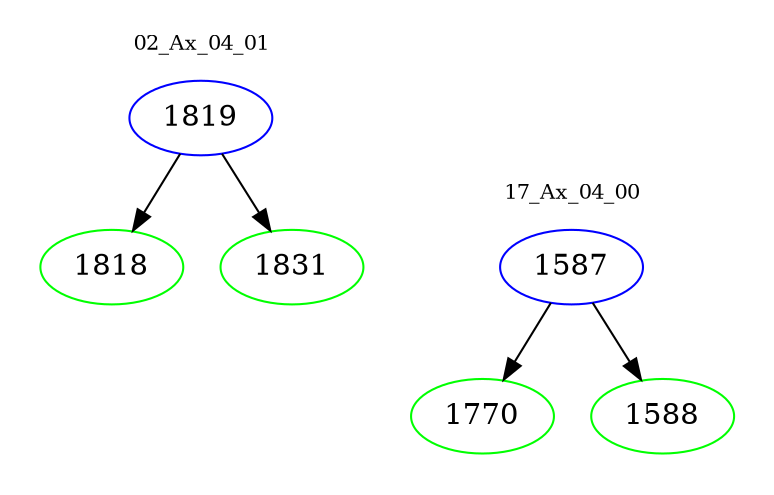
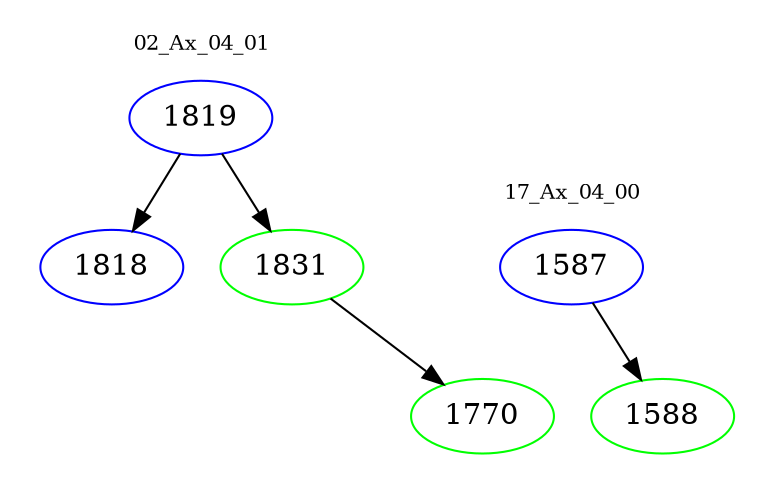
(112, 267) -> (112, 267)
(533, 332) -> (378, 335)
